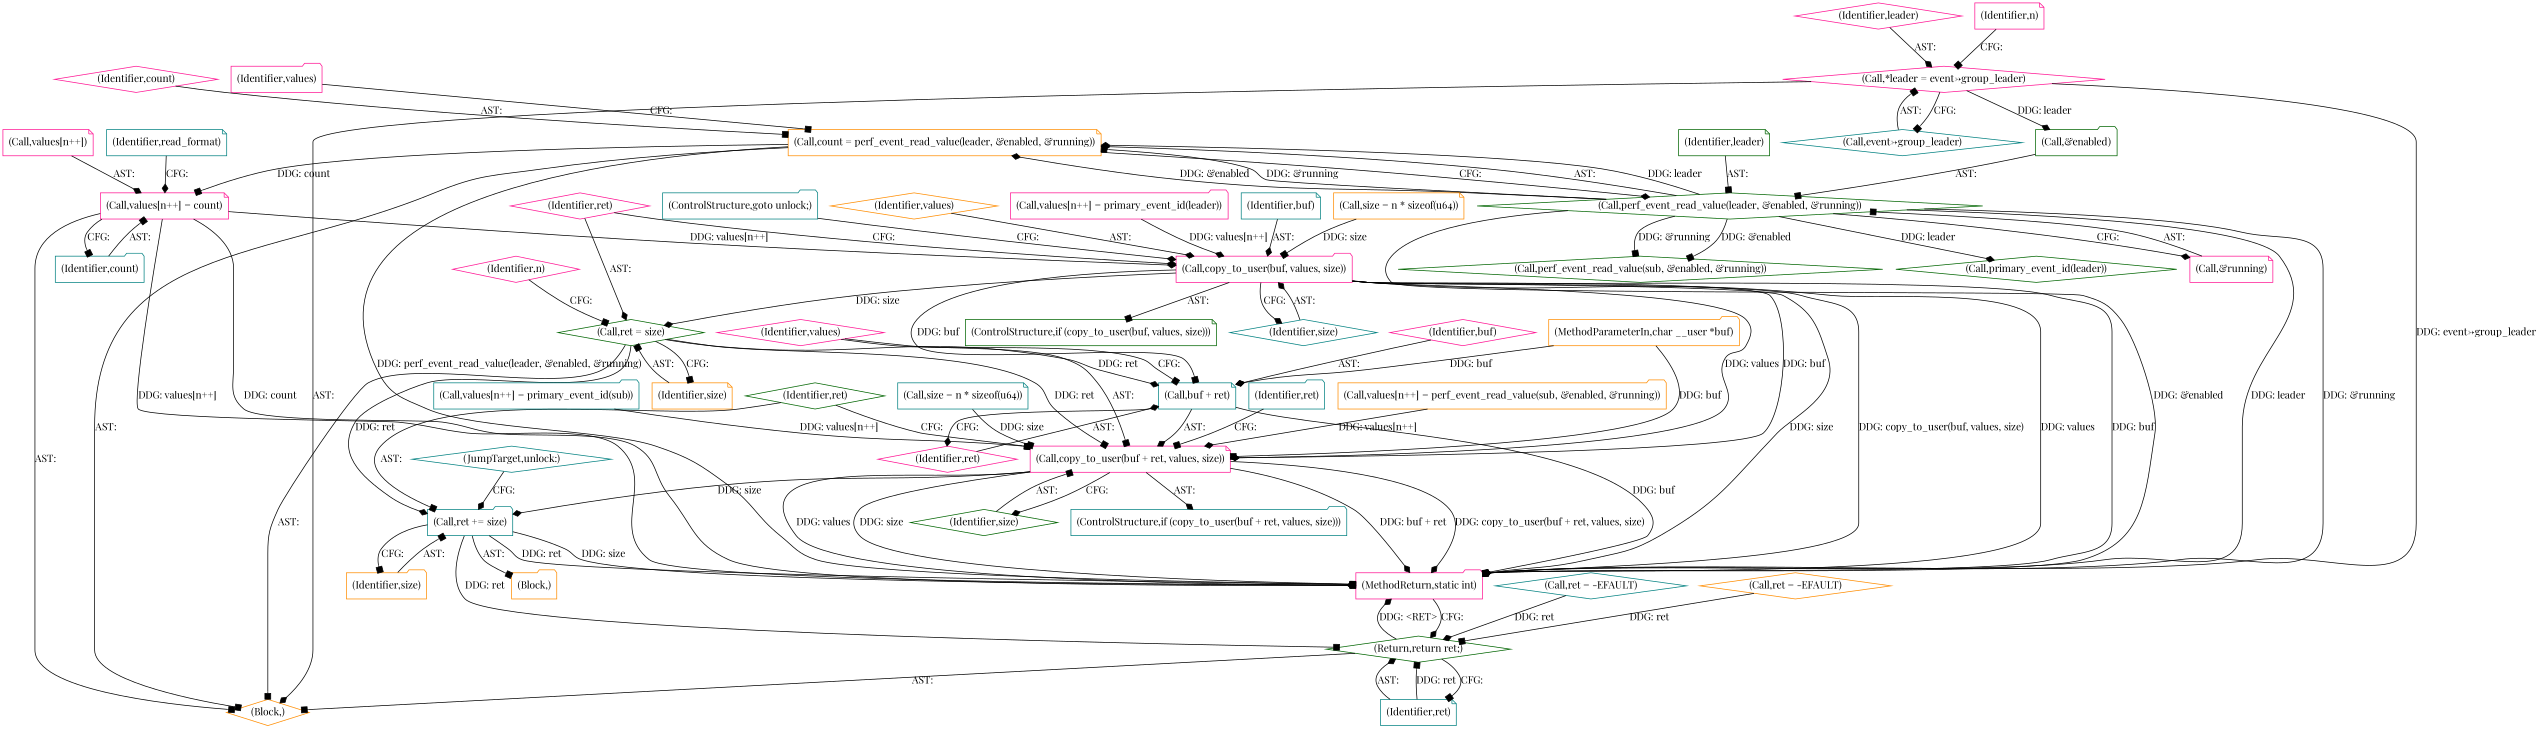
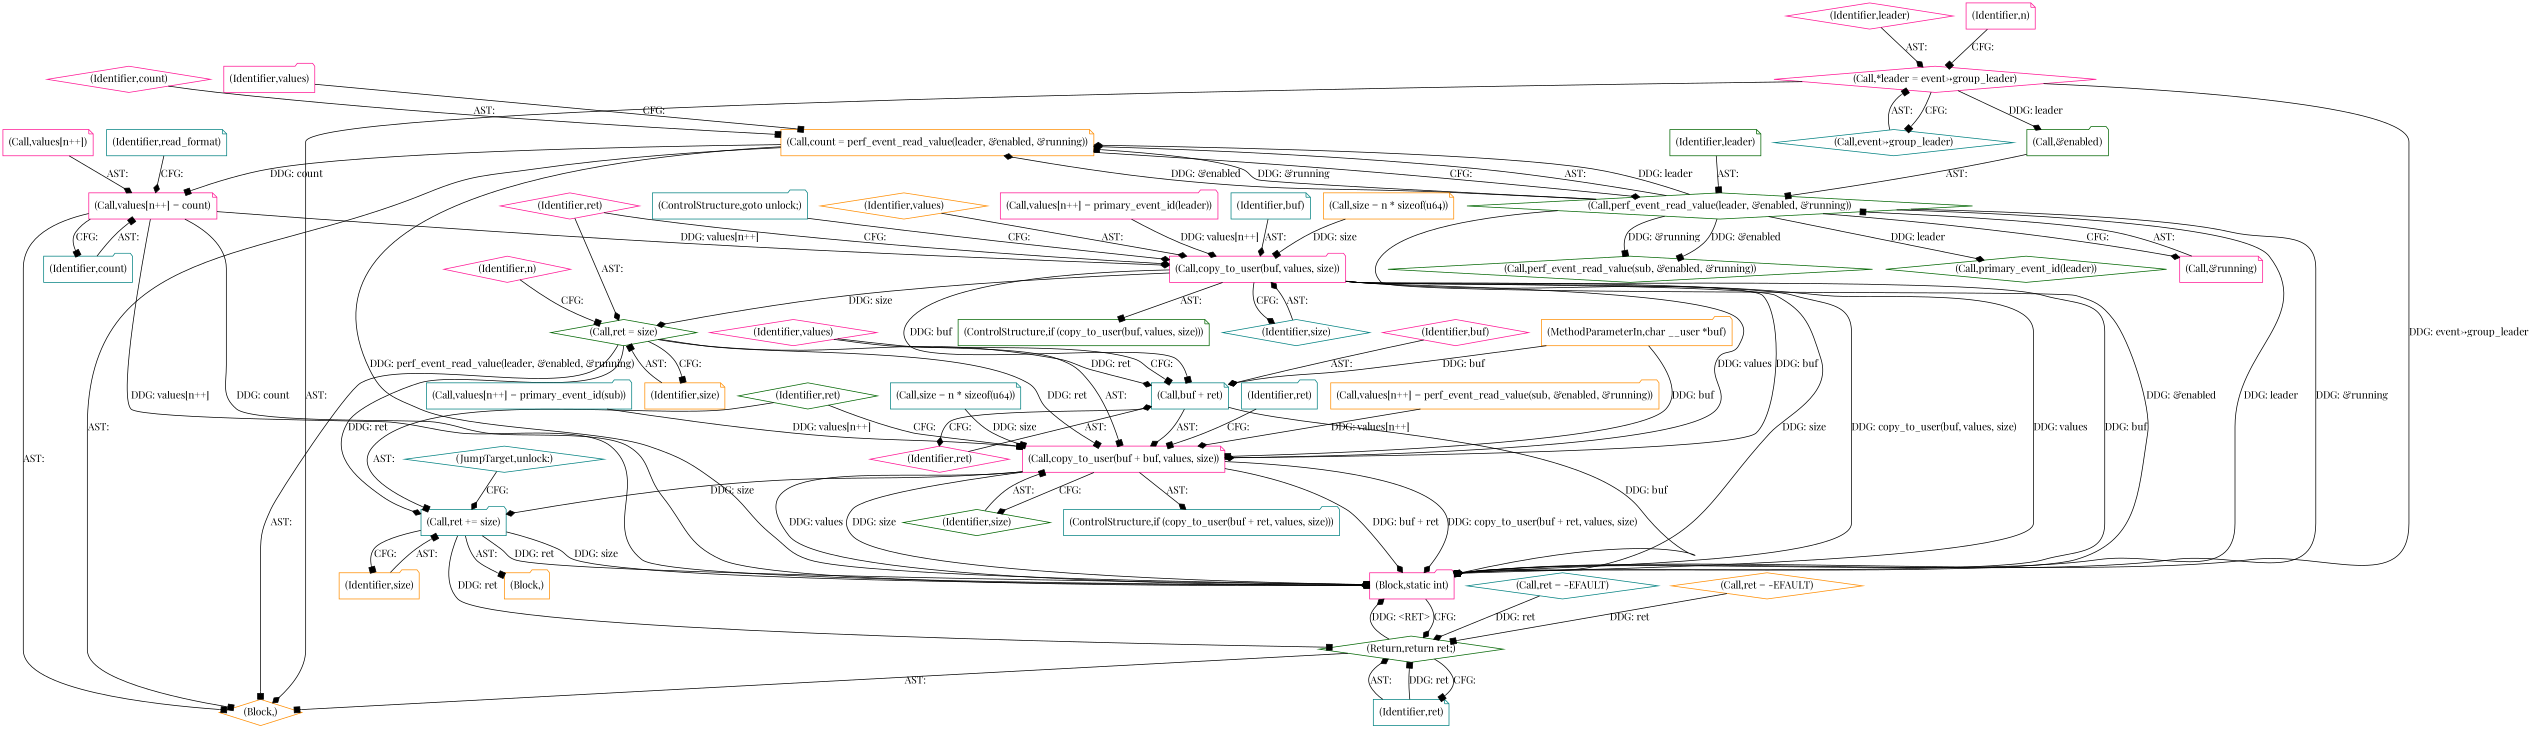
(1130, 459) -> (1124, 459)
(1419, 586) -> (1412, 586)
